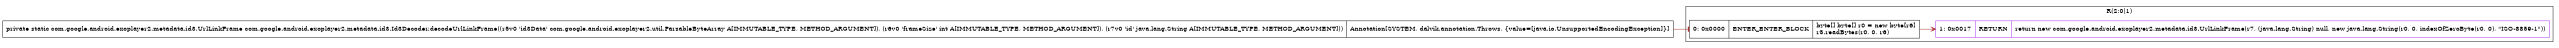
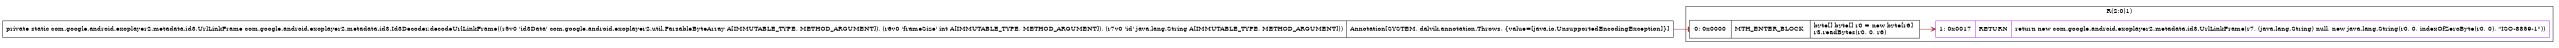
(1771, 29) -> (1769, 29)
